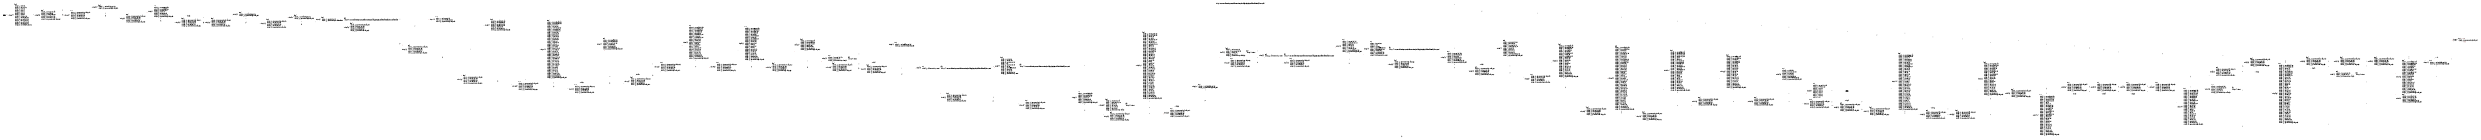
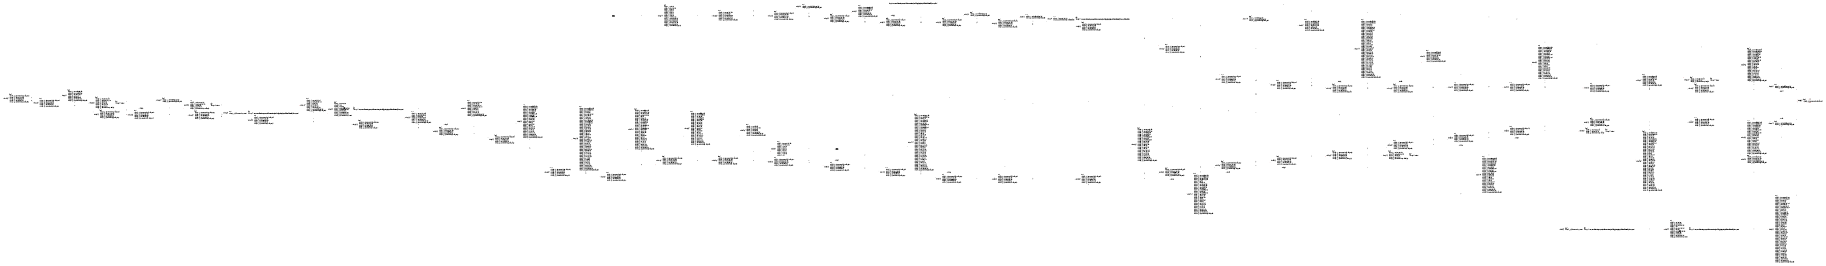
(874, 69) -> none
